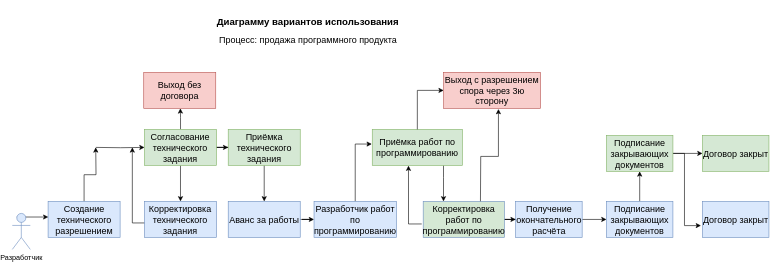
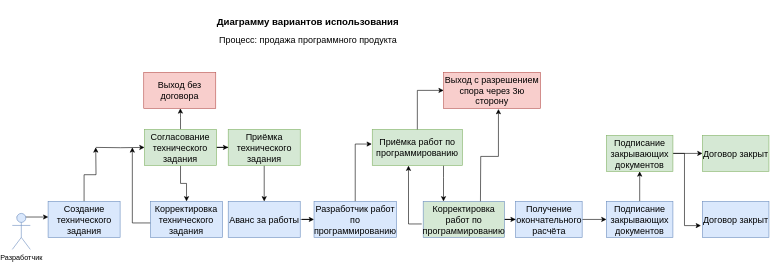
(84, 219) -> (84, 219)
(180, 219) -> (186, 219)
